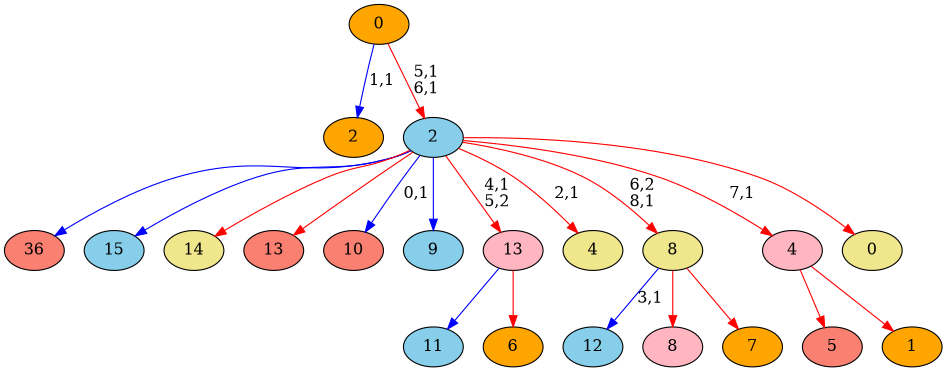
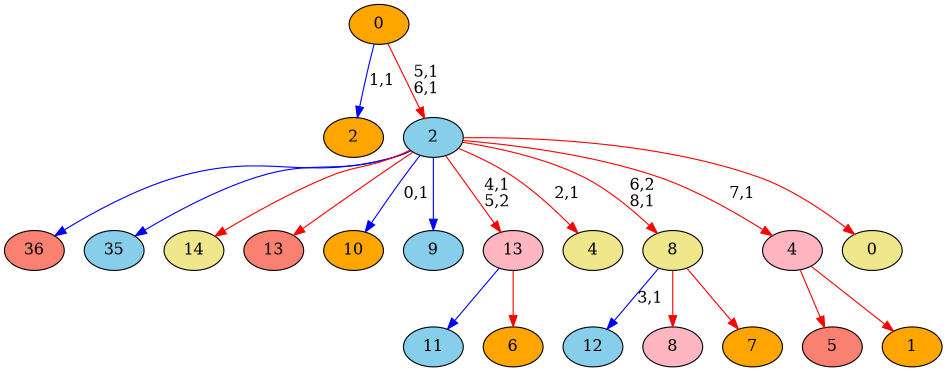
(114, 250) -> (114, 250)
(354, 250) -> (354, 250)
